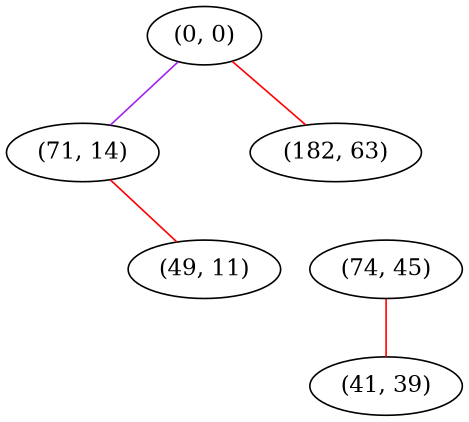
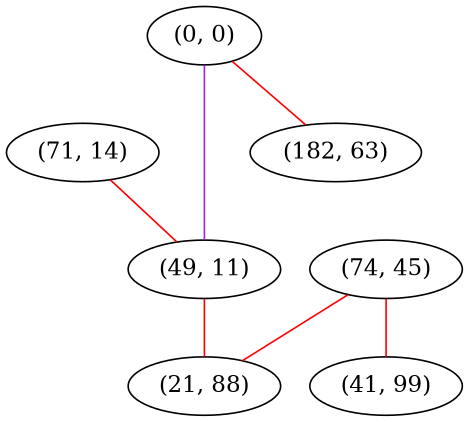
(144, 94) -> (204, 152)
none -> (204, 386)
(386, 386) -> (386, 386)
